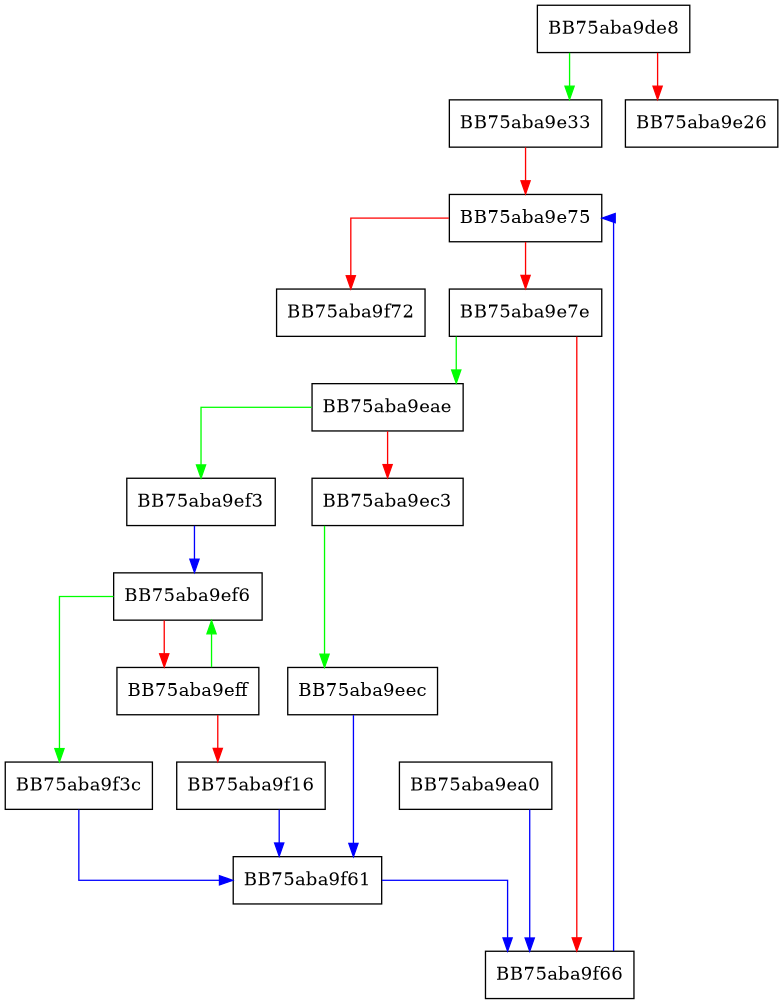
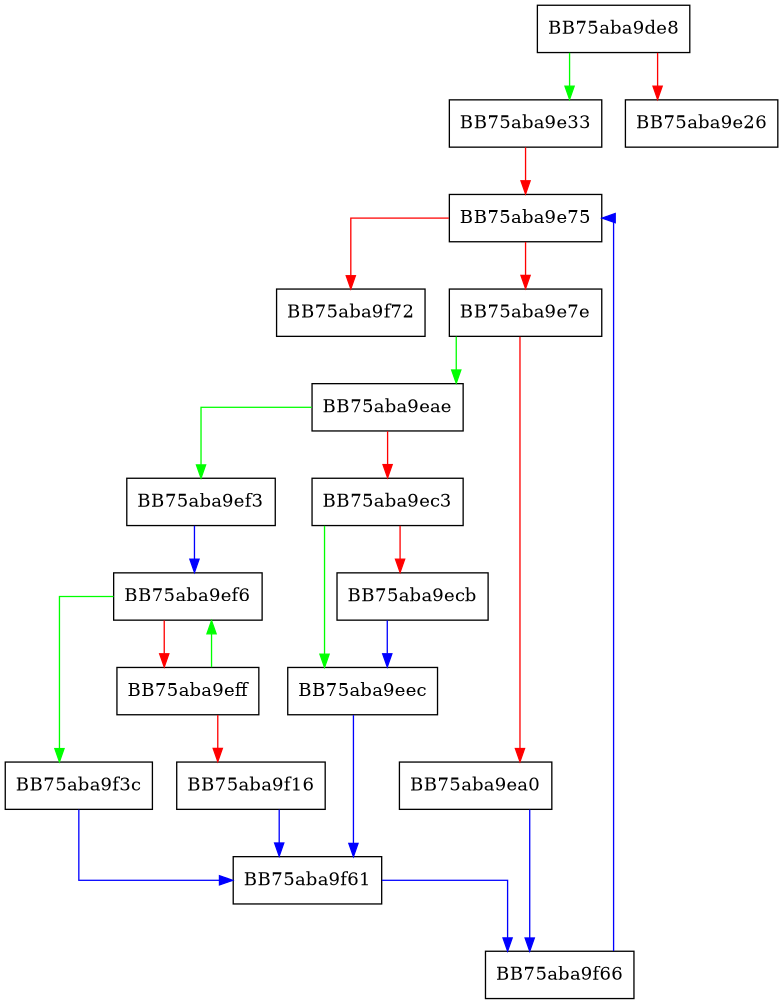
none -> (413, 597)
(577, 637) -> (520, 543)
